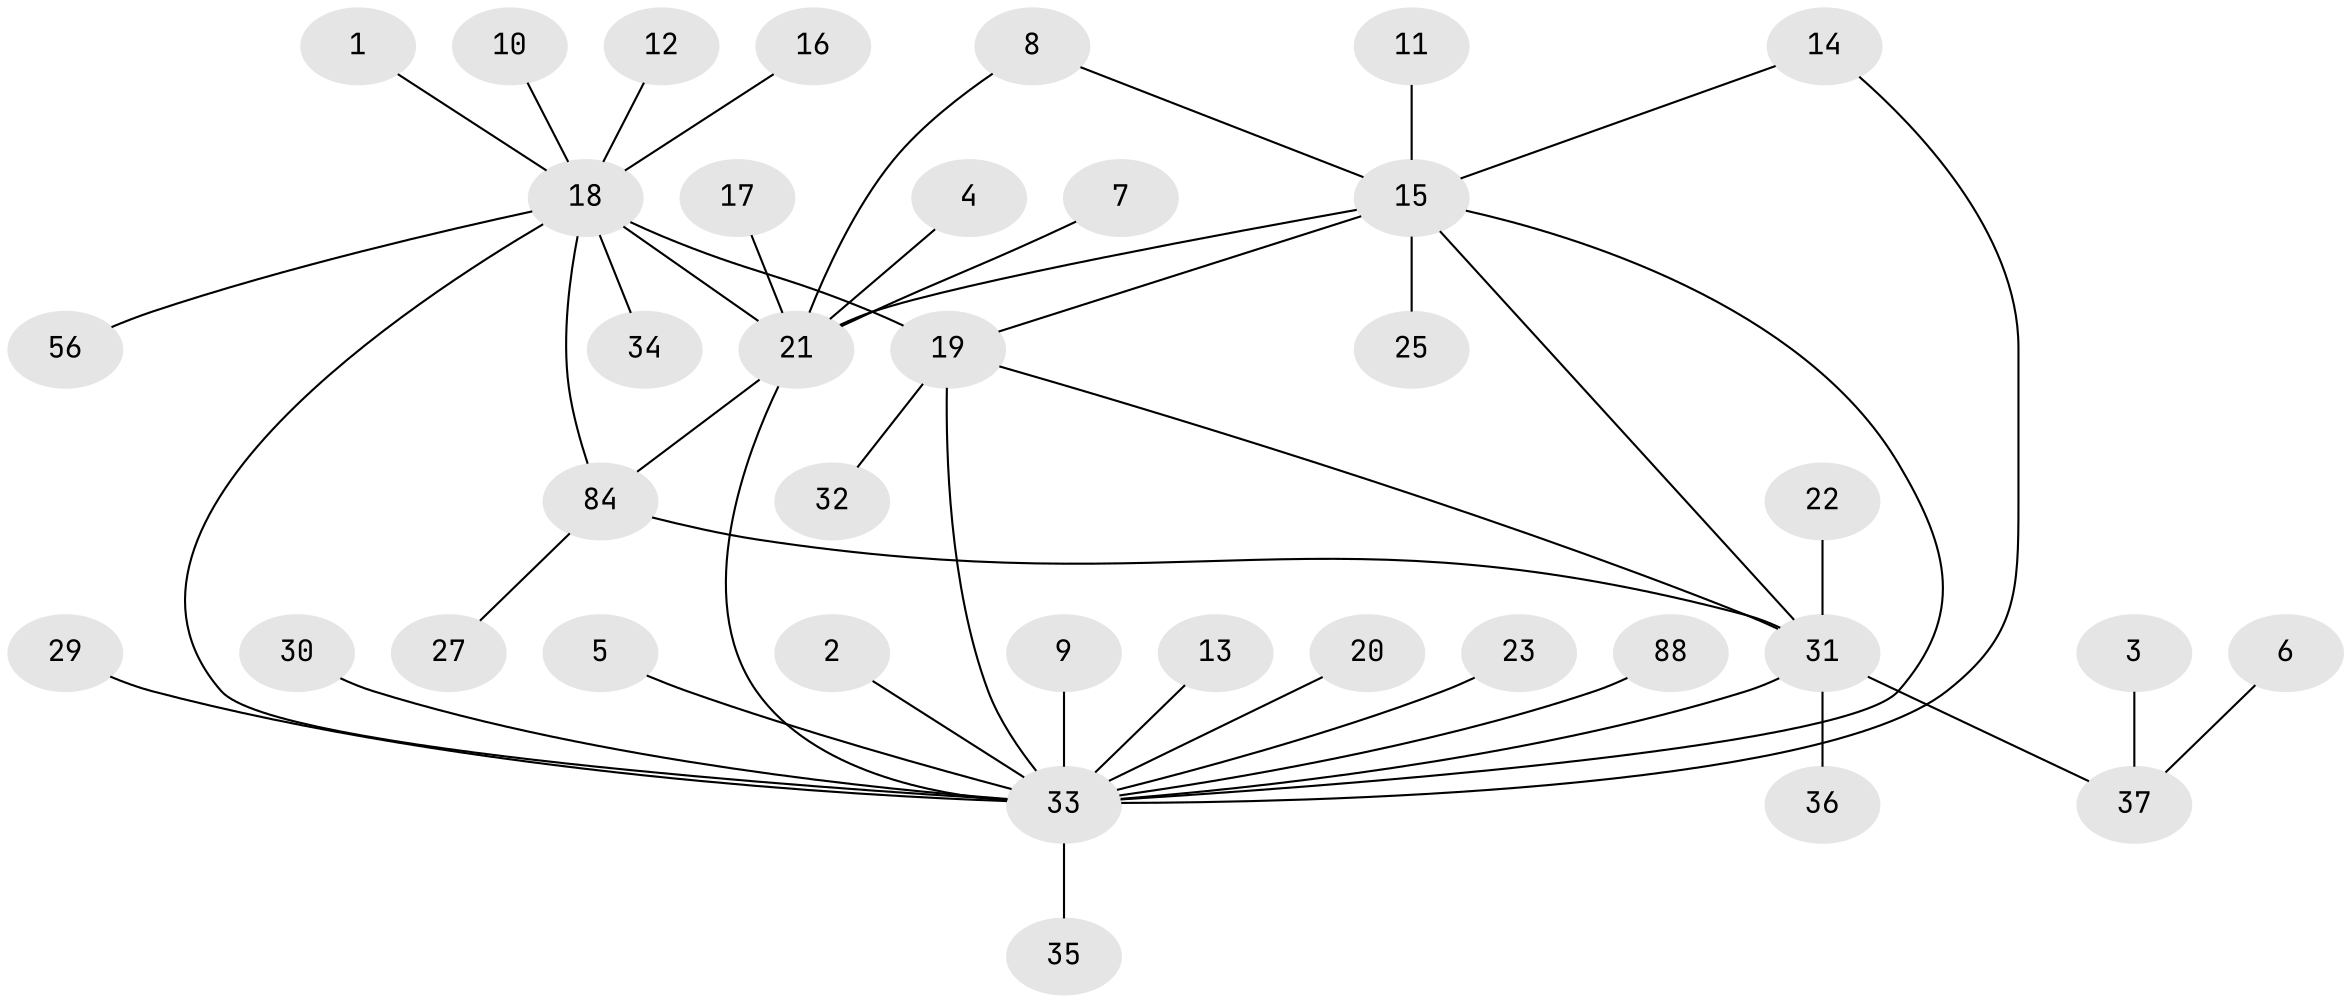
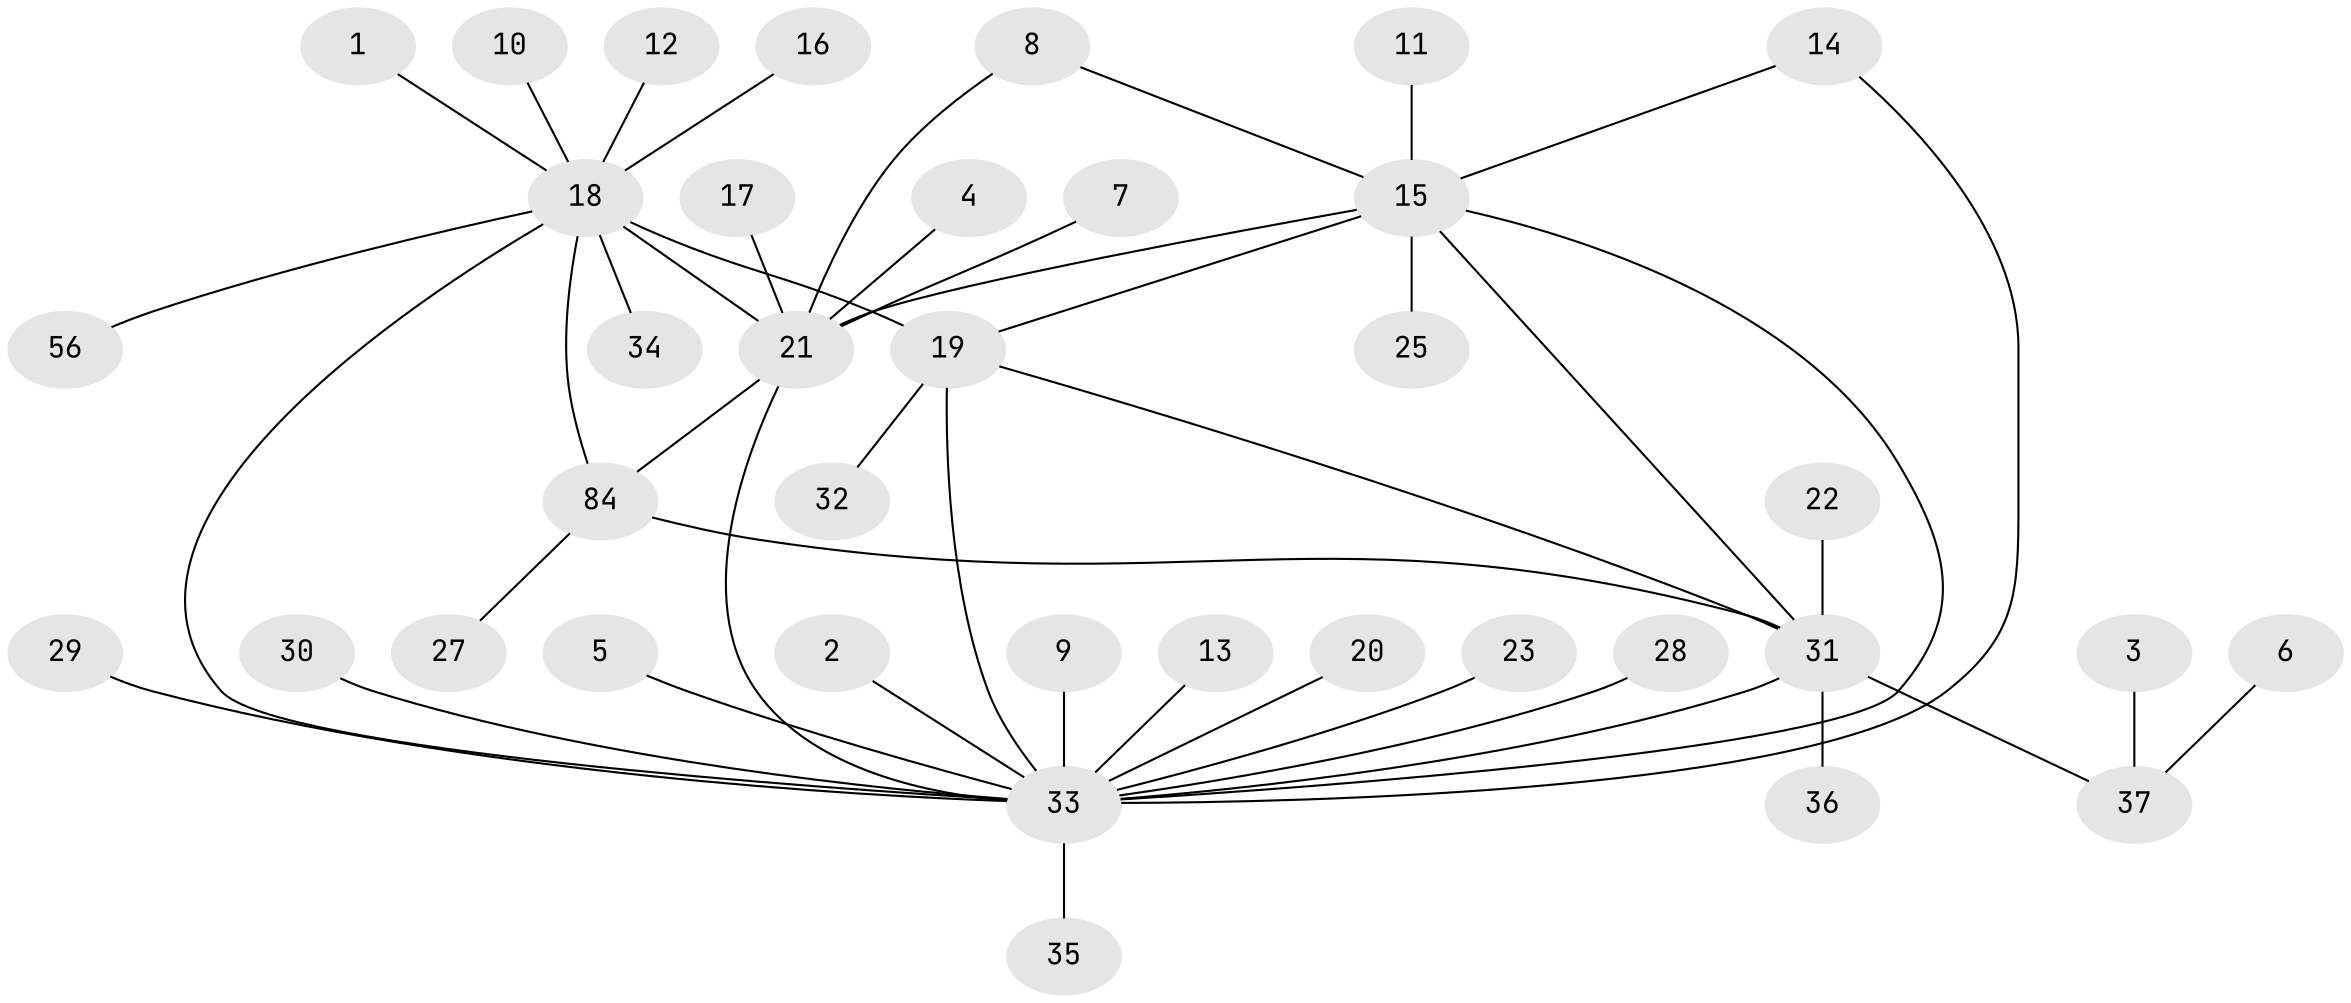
(1671, 653) -> (1671, 653)
